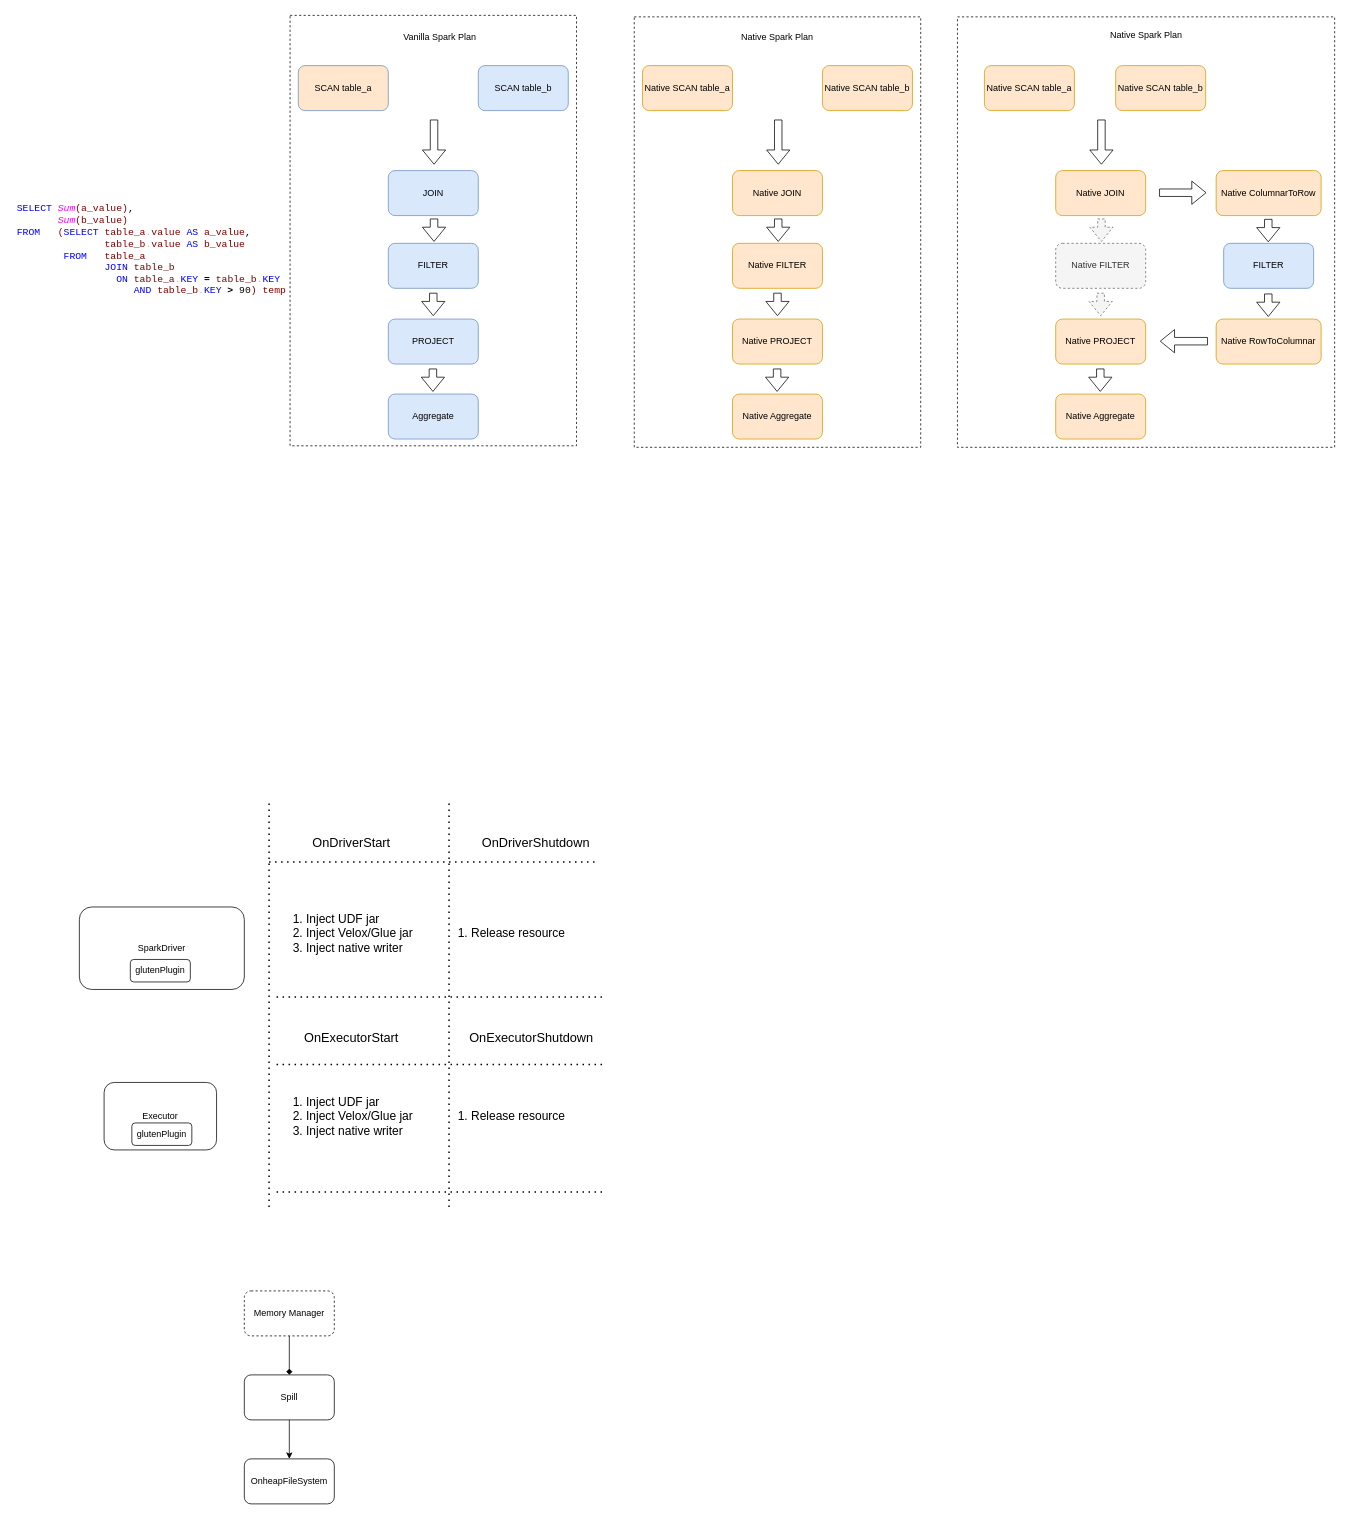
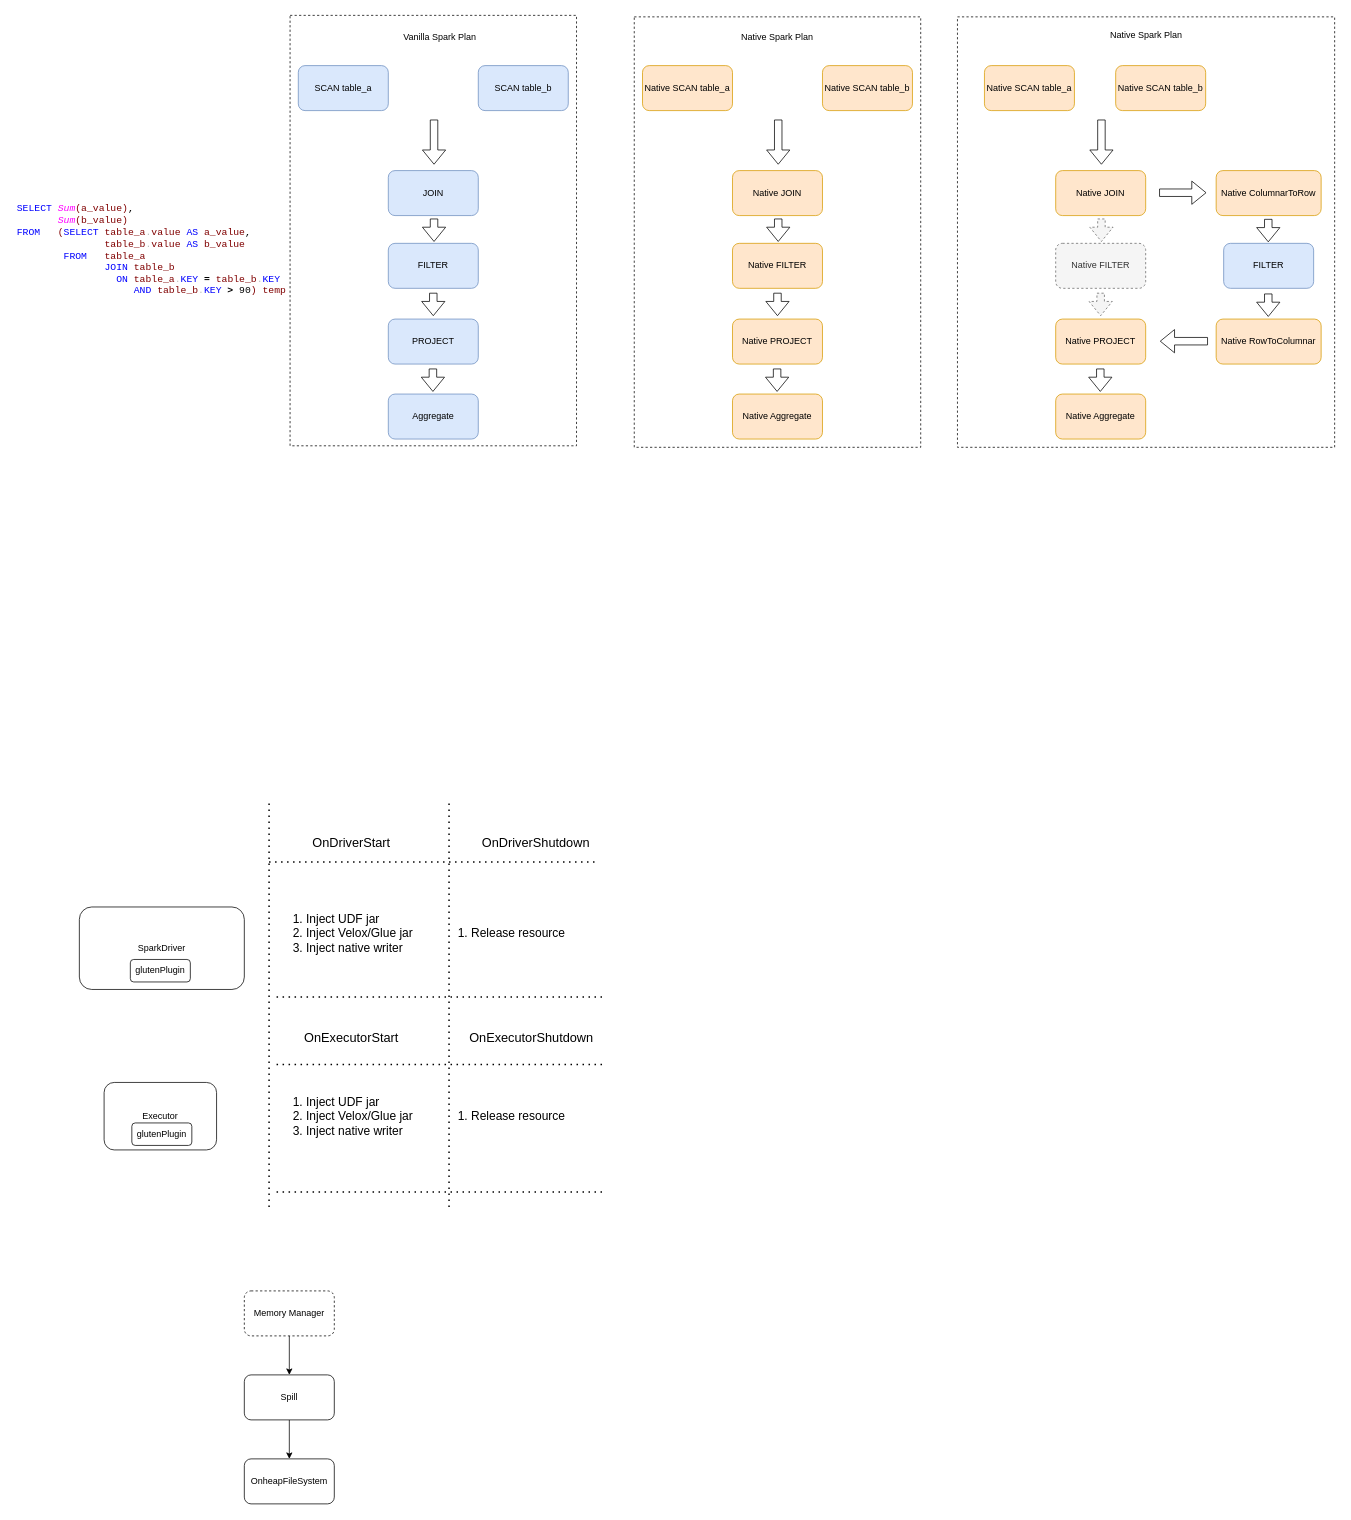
(343, 88) -> (343, 88)
(289, 1368) -> (289, 1368)
